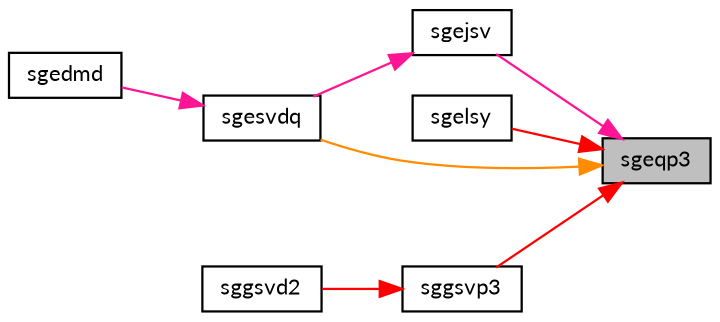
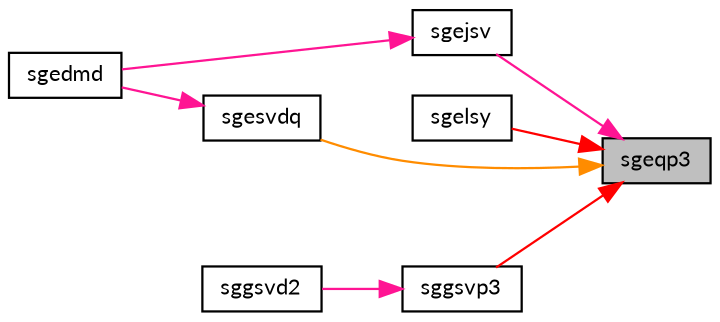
(352, 80) -> (256, 55)
(351, 289) -> (351, 289)
